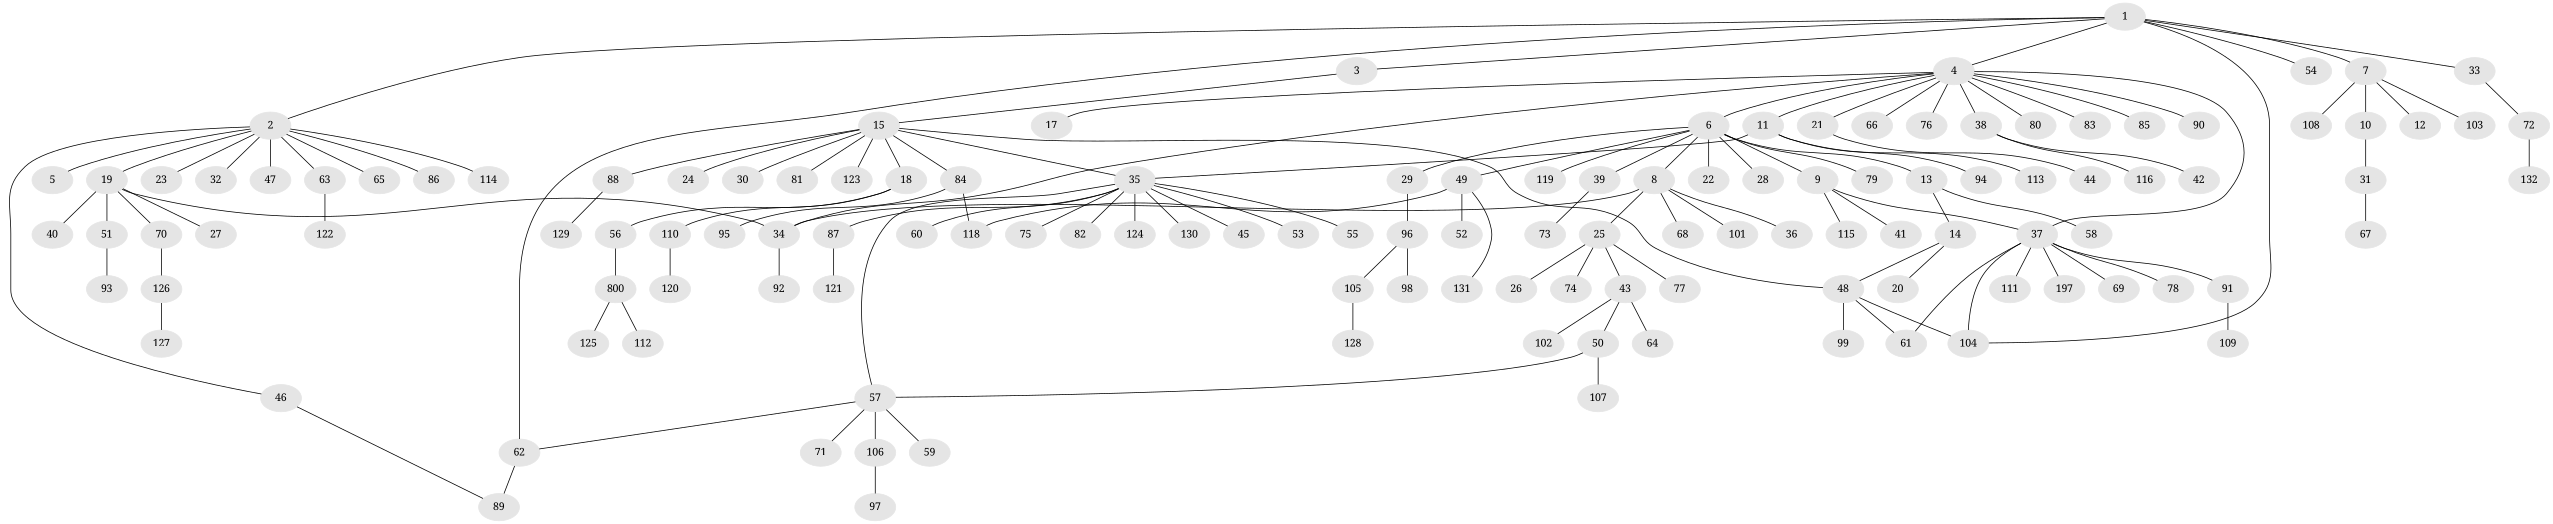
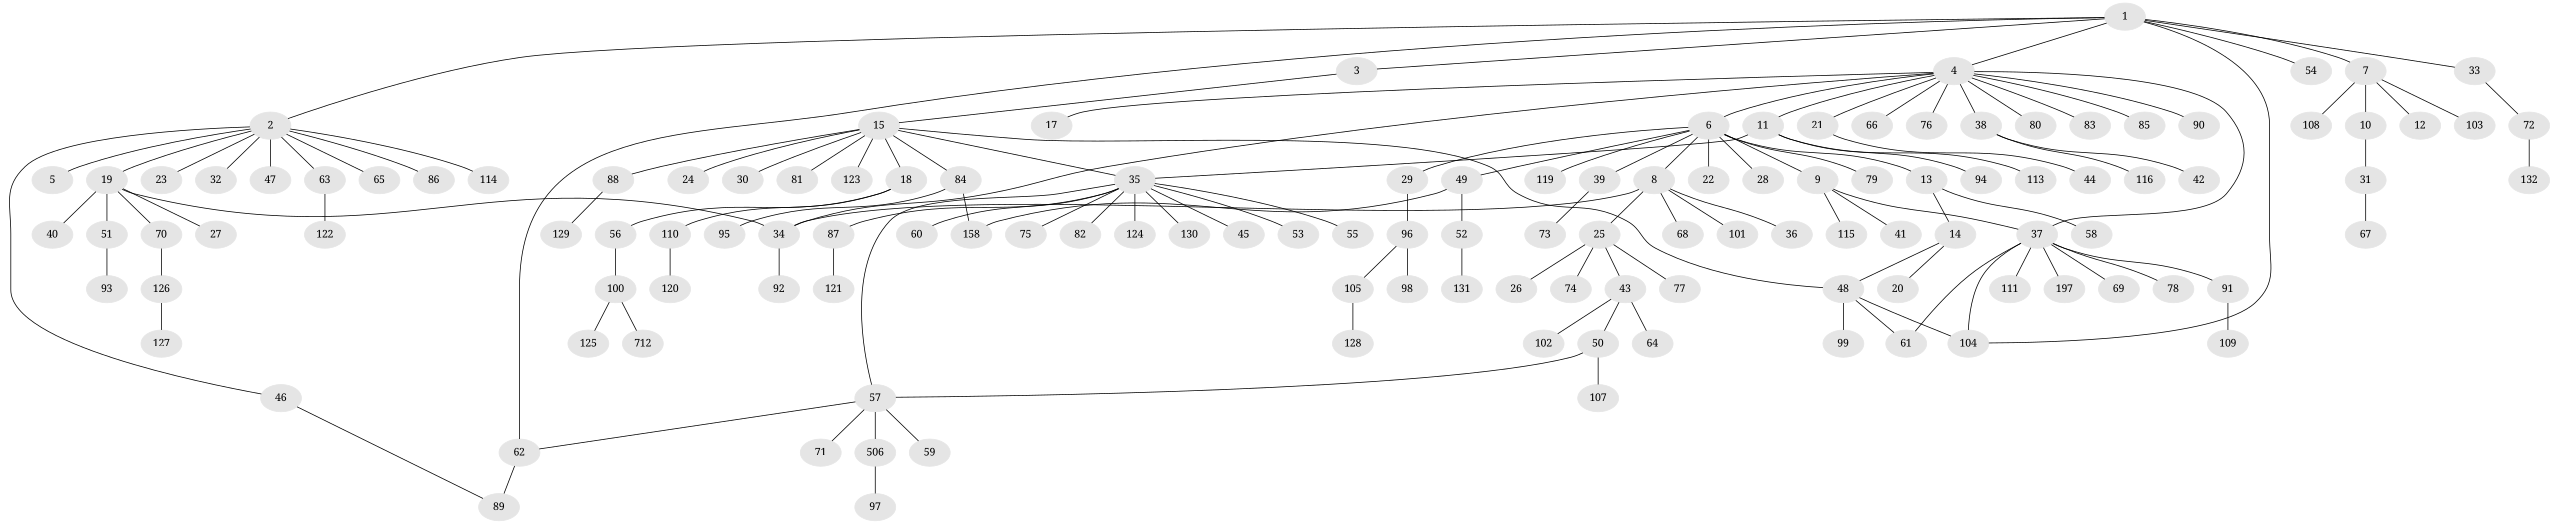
(971, 235) -> (971, 235)
(1492, 235) -> (1462, 262)
(616, 289) -> (616, 289)
(643, 344) -> (643, 344)
(875, 453) -> (875, 453)
